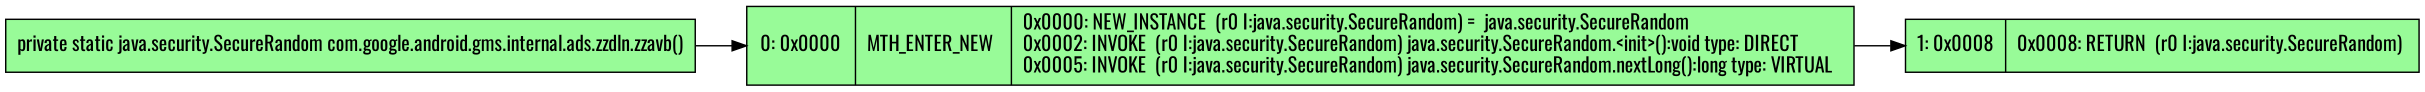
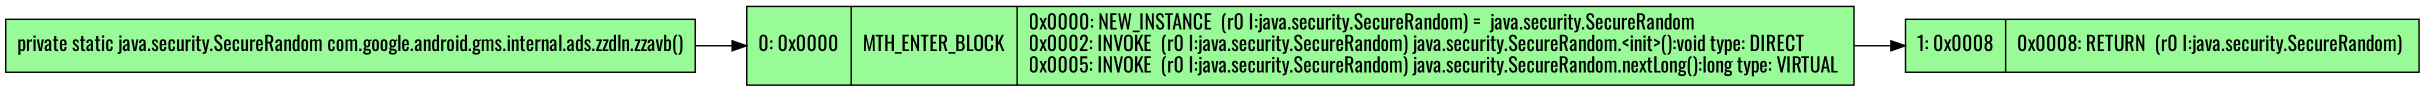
(931, 45) -> (934, 45)
